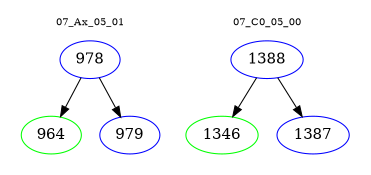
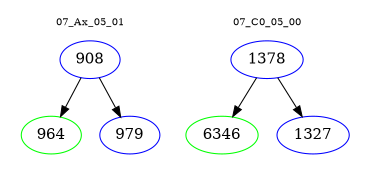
(90, 60) -> (90, 60)
(267, 60) -> (267, 60)
(222, 135) -> (222, 135)
(313, 135) -> (313, 135)
